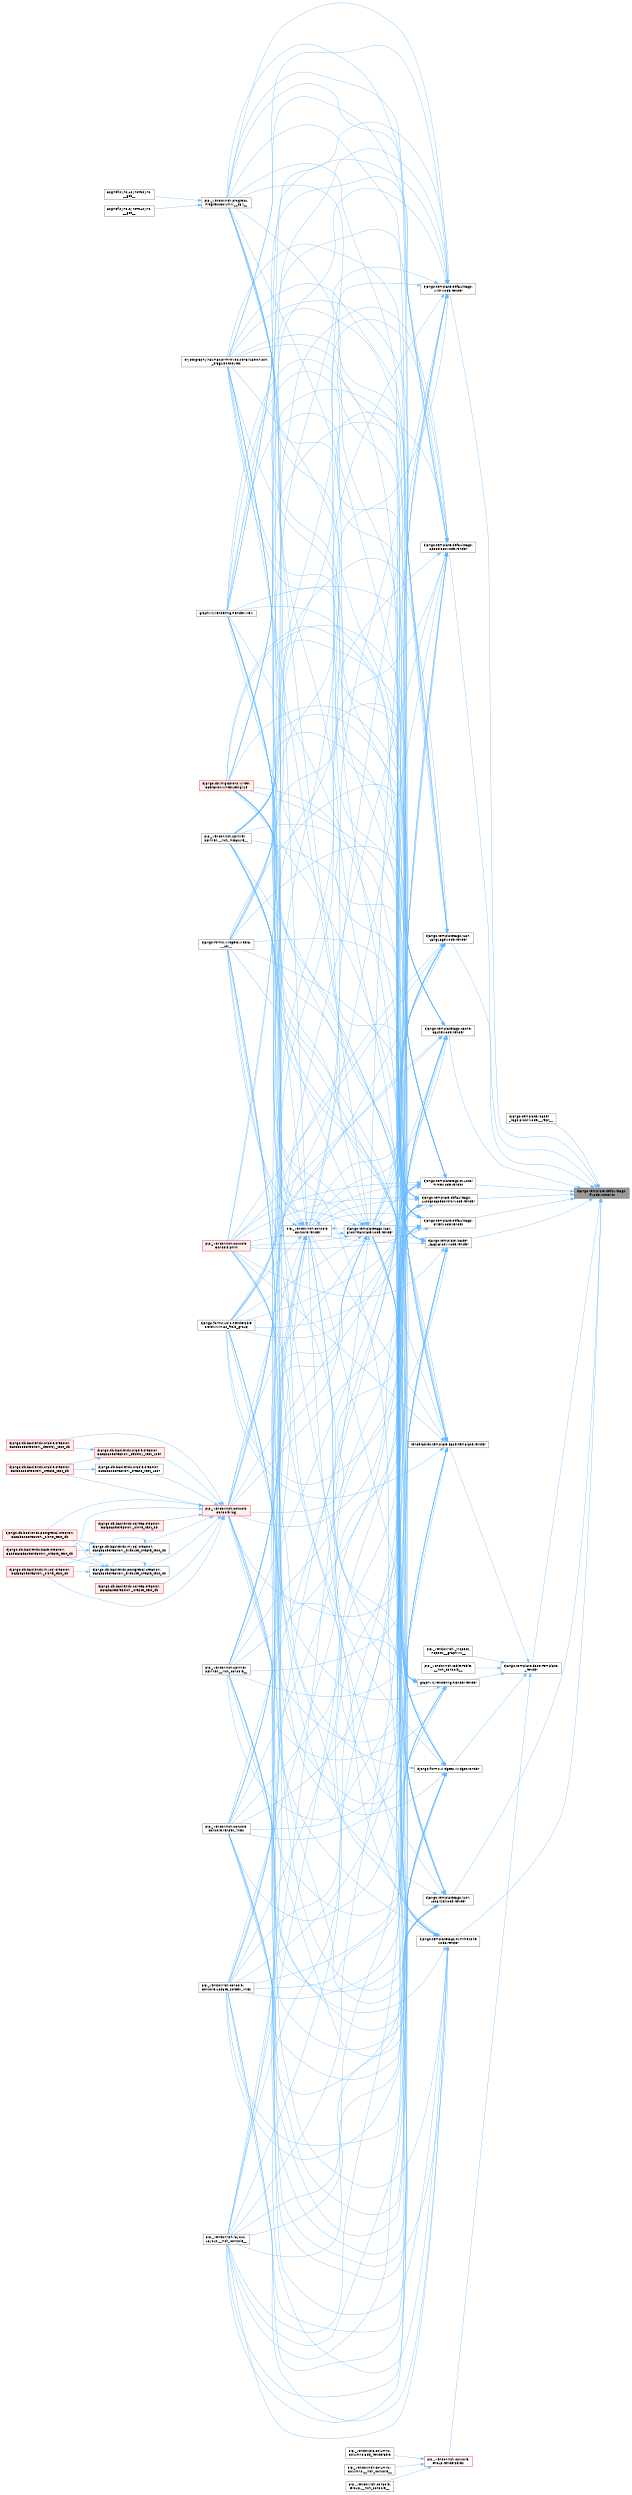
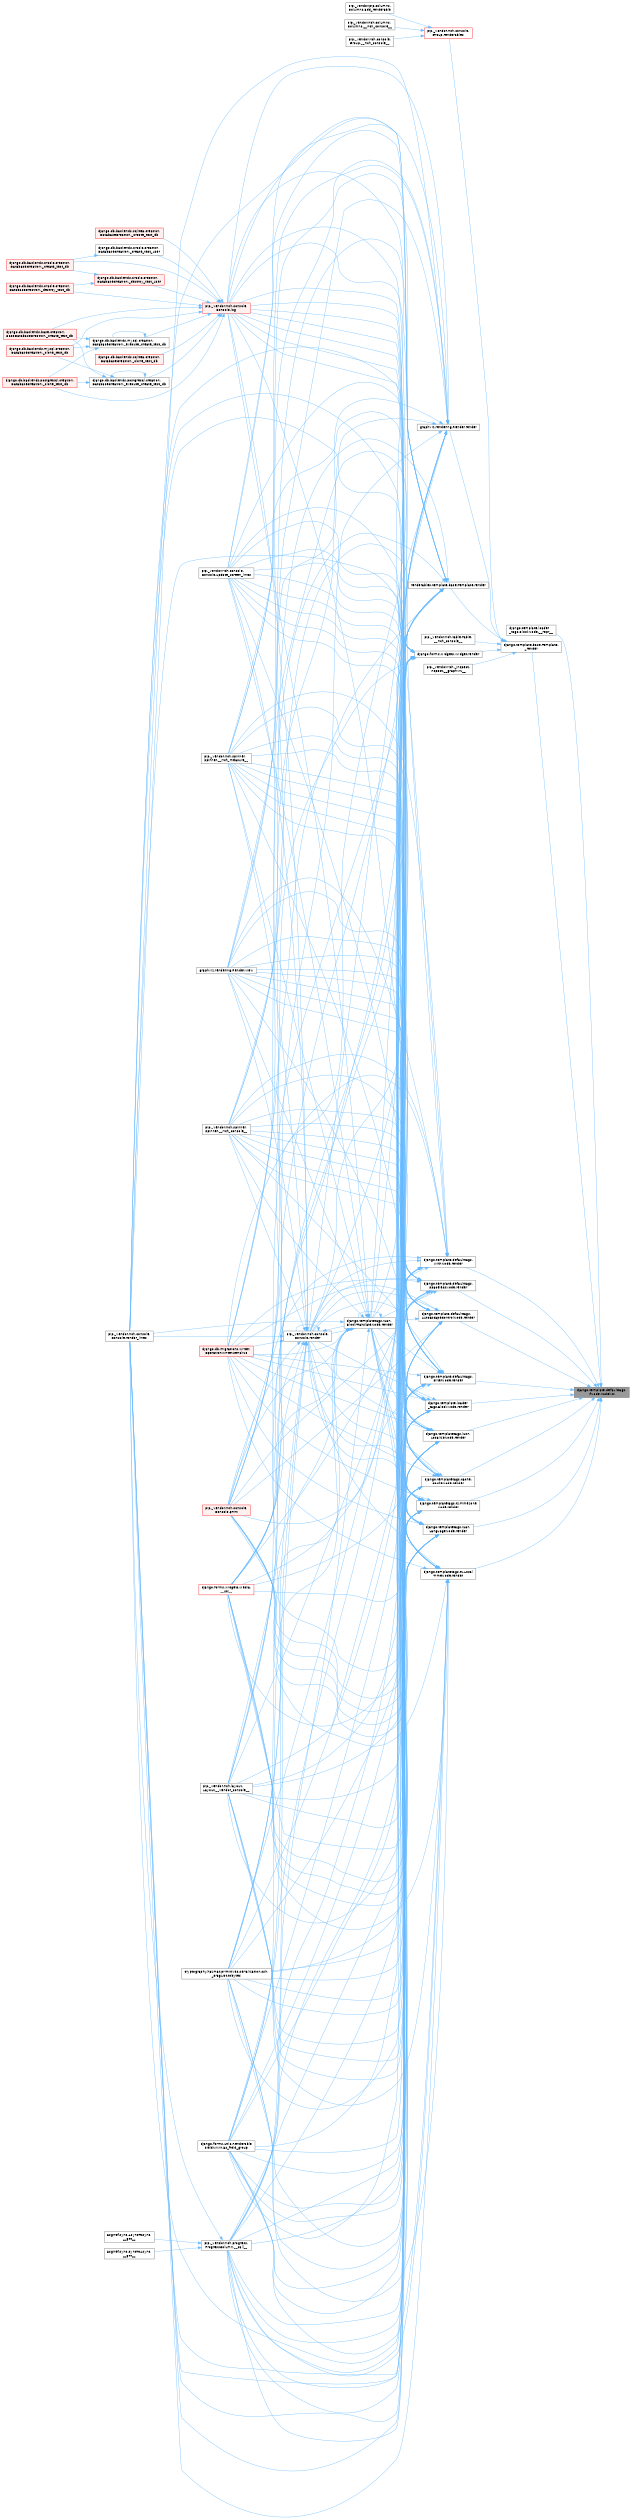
(226, 945) -> (226, 1590)
(317, 1138) -> (144, 1795)
(226, 2239) -> (226, 1788)
